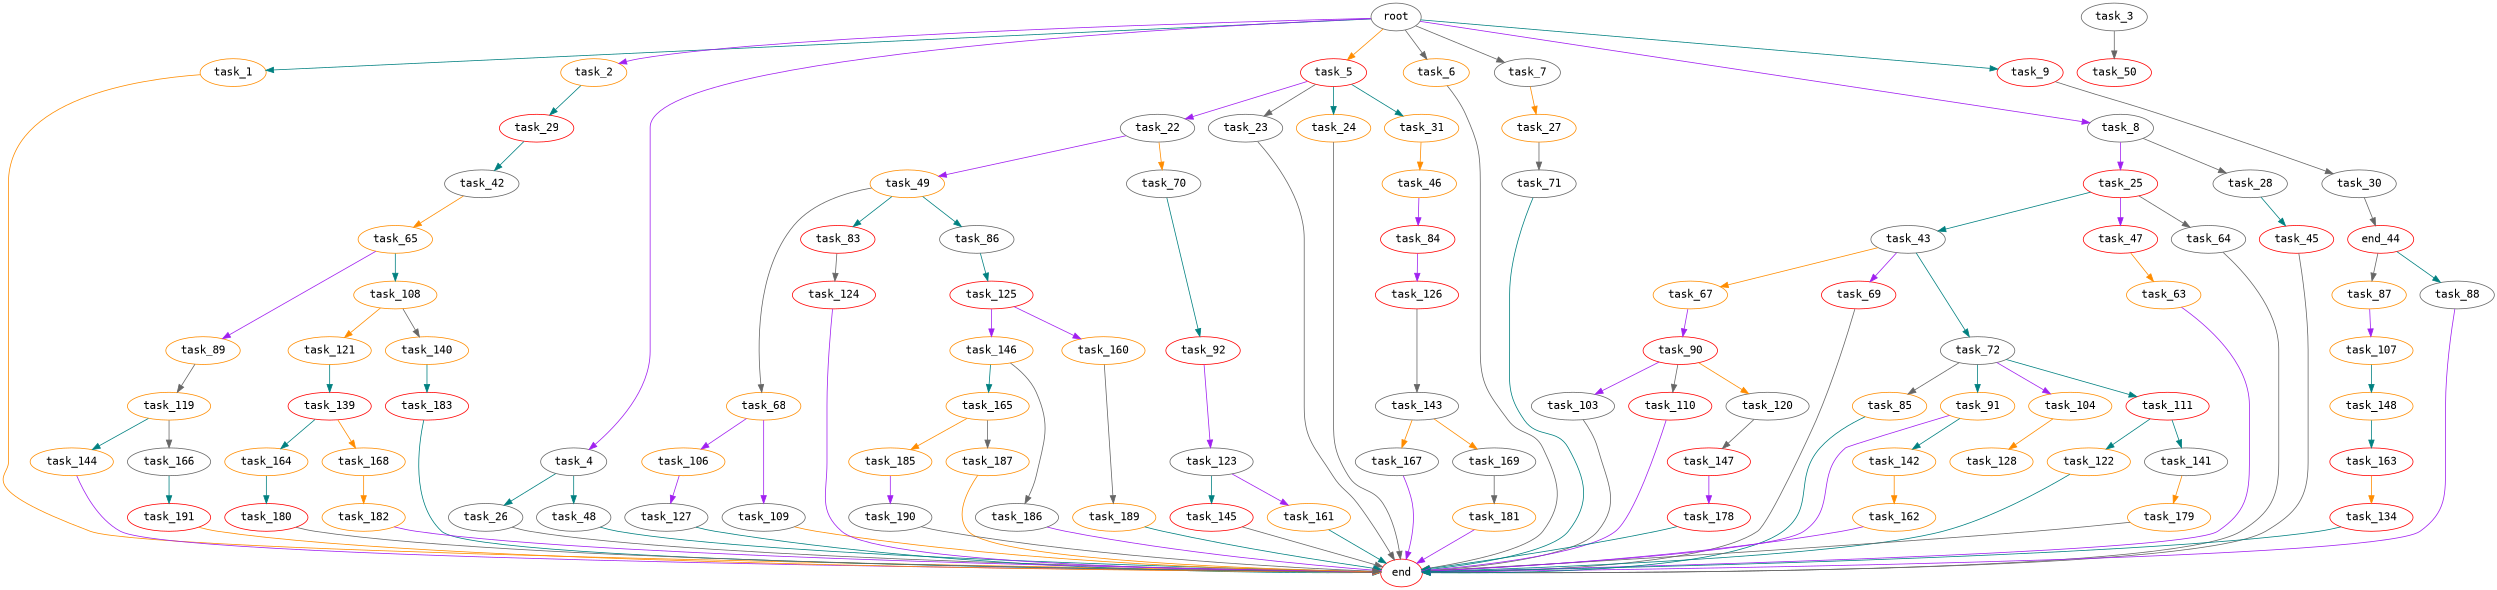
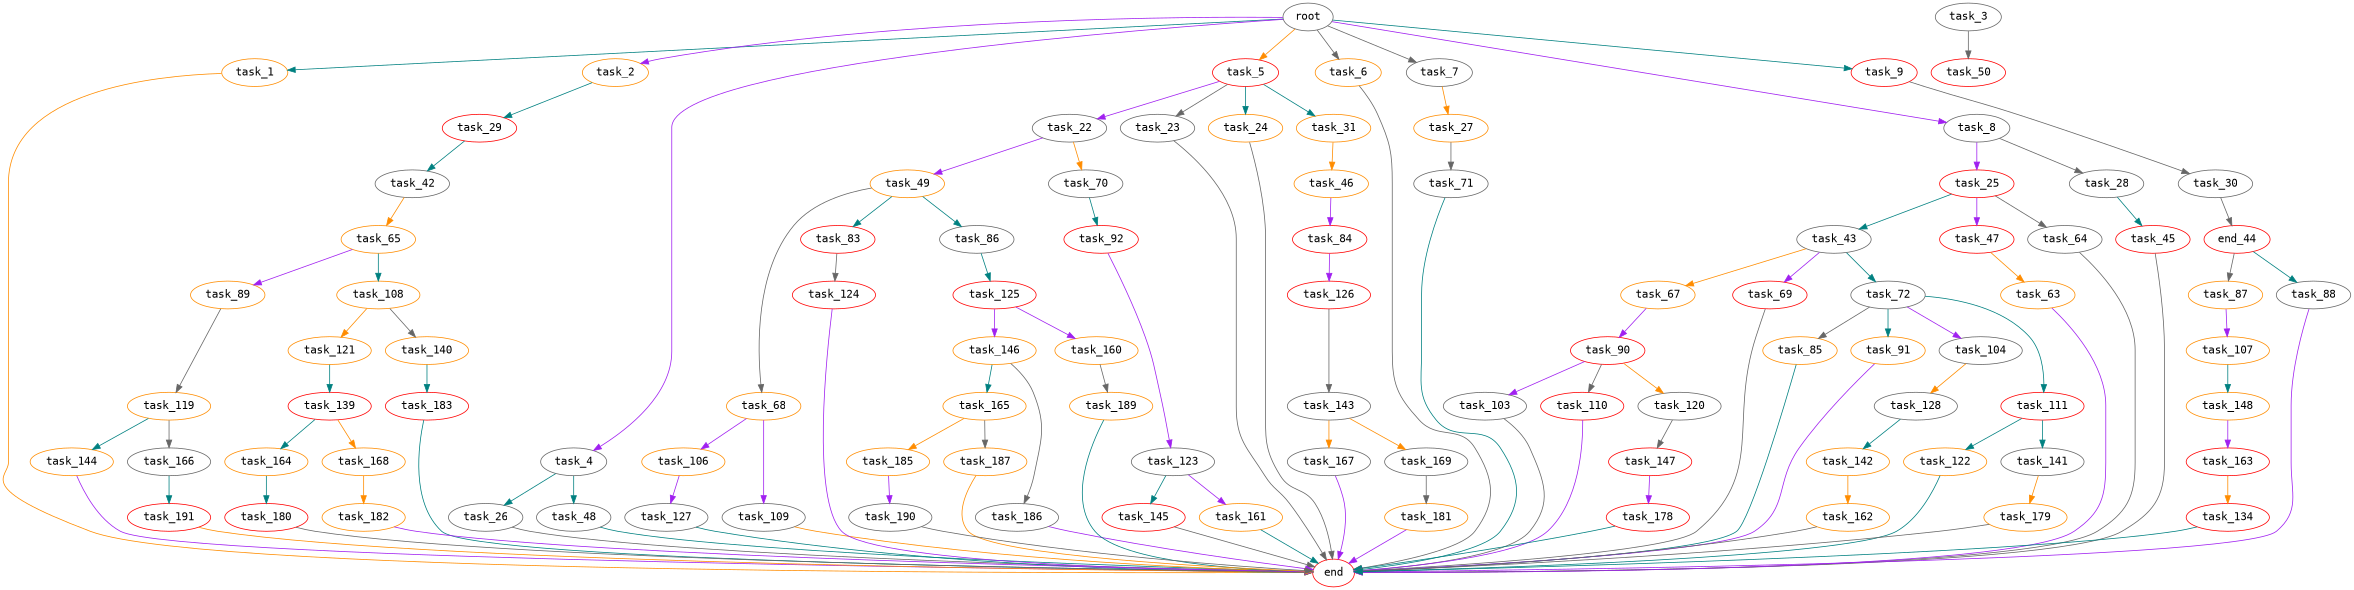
(2070, 406) -> (1981, 351)
(2371, 430) -> (2228, 430)
(1939, 432) -> (1885, 432)
(1991, 462) -> (1916, 406)
(1647, 556) -> (1590, 557)
